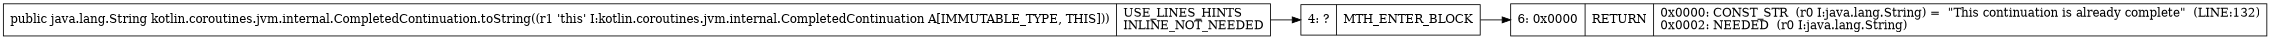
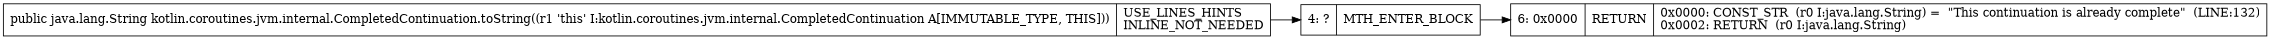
(1786, 26) -> (1785, 26)
